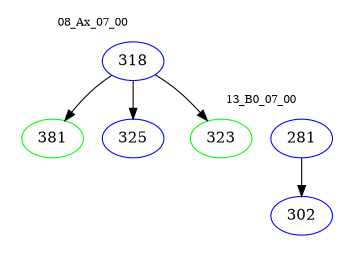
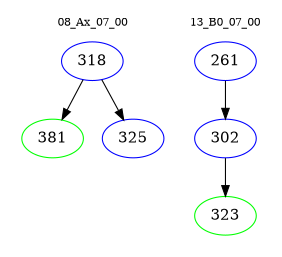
(189, 101) -> (225, 172)
(302, 138) -> (225, 61)
